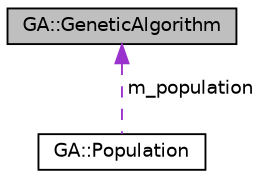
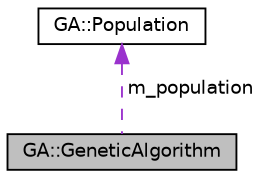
(122, 99) -> (122, 99)
